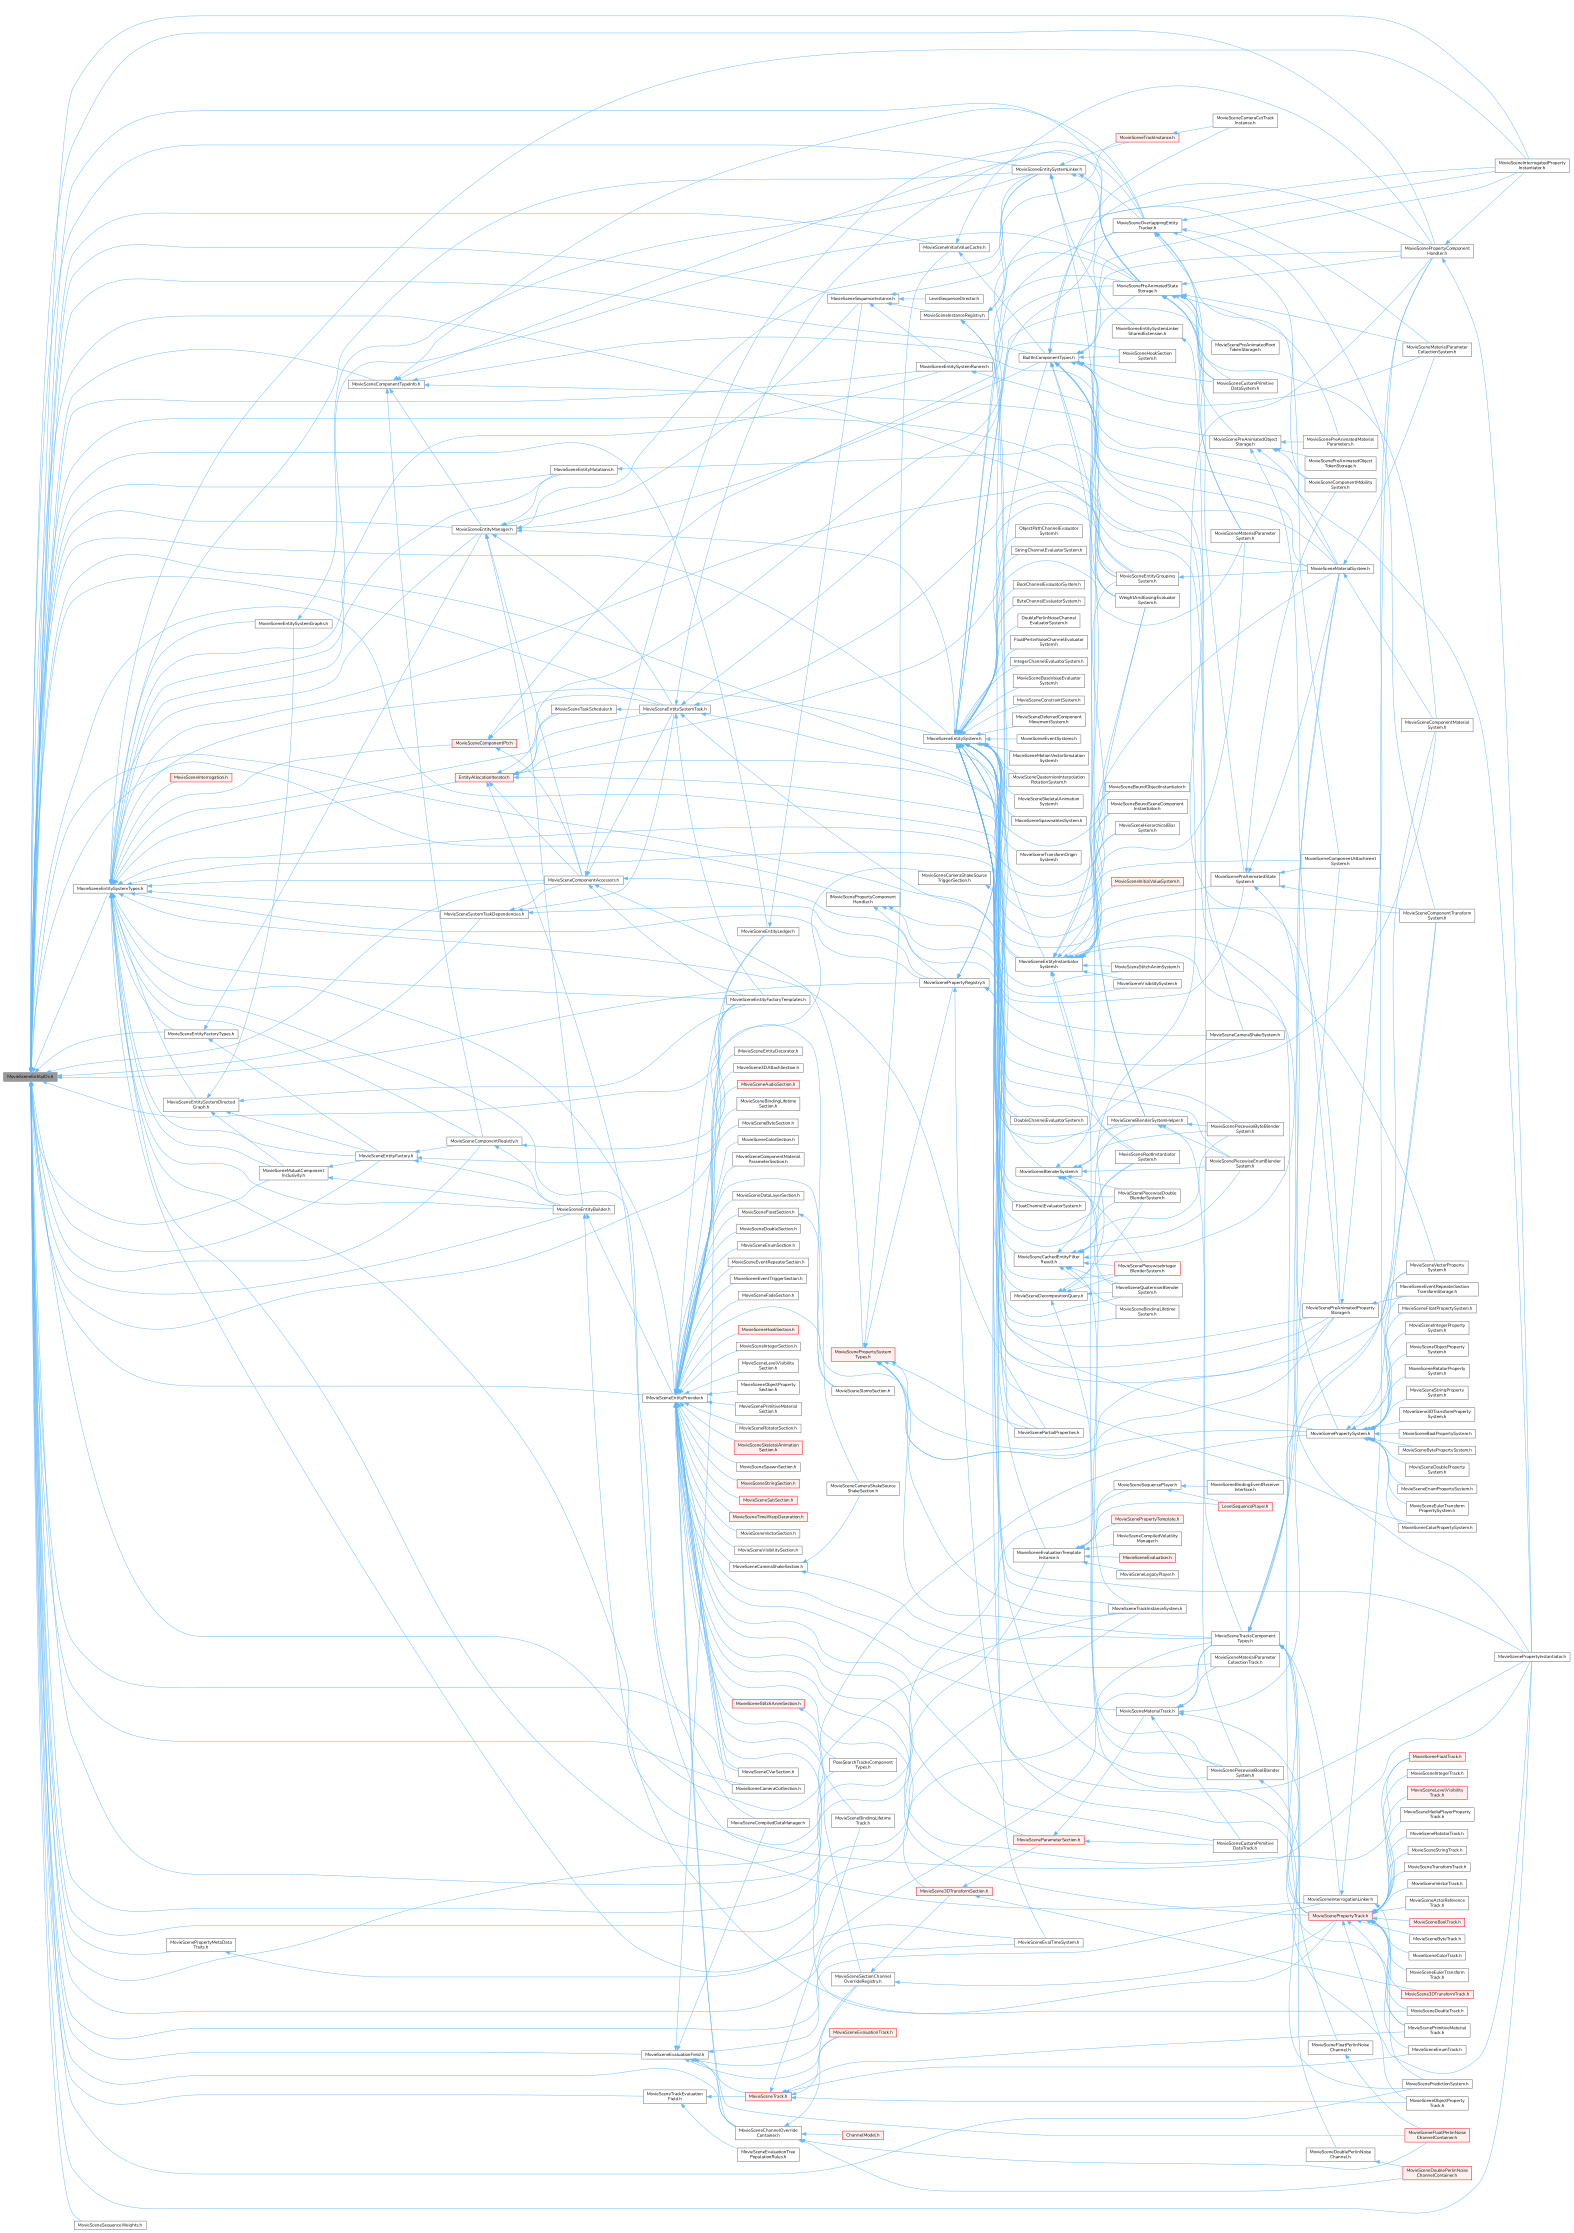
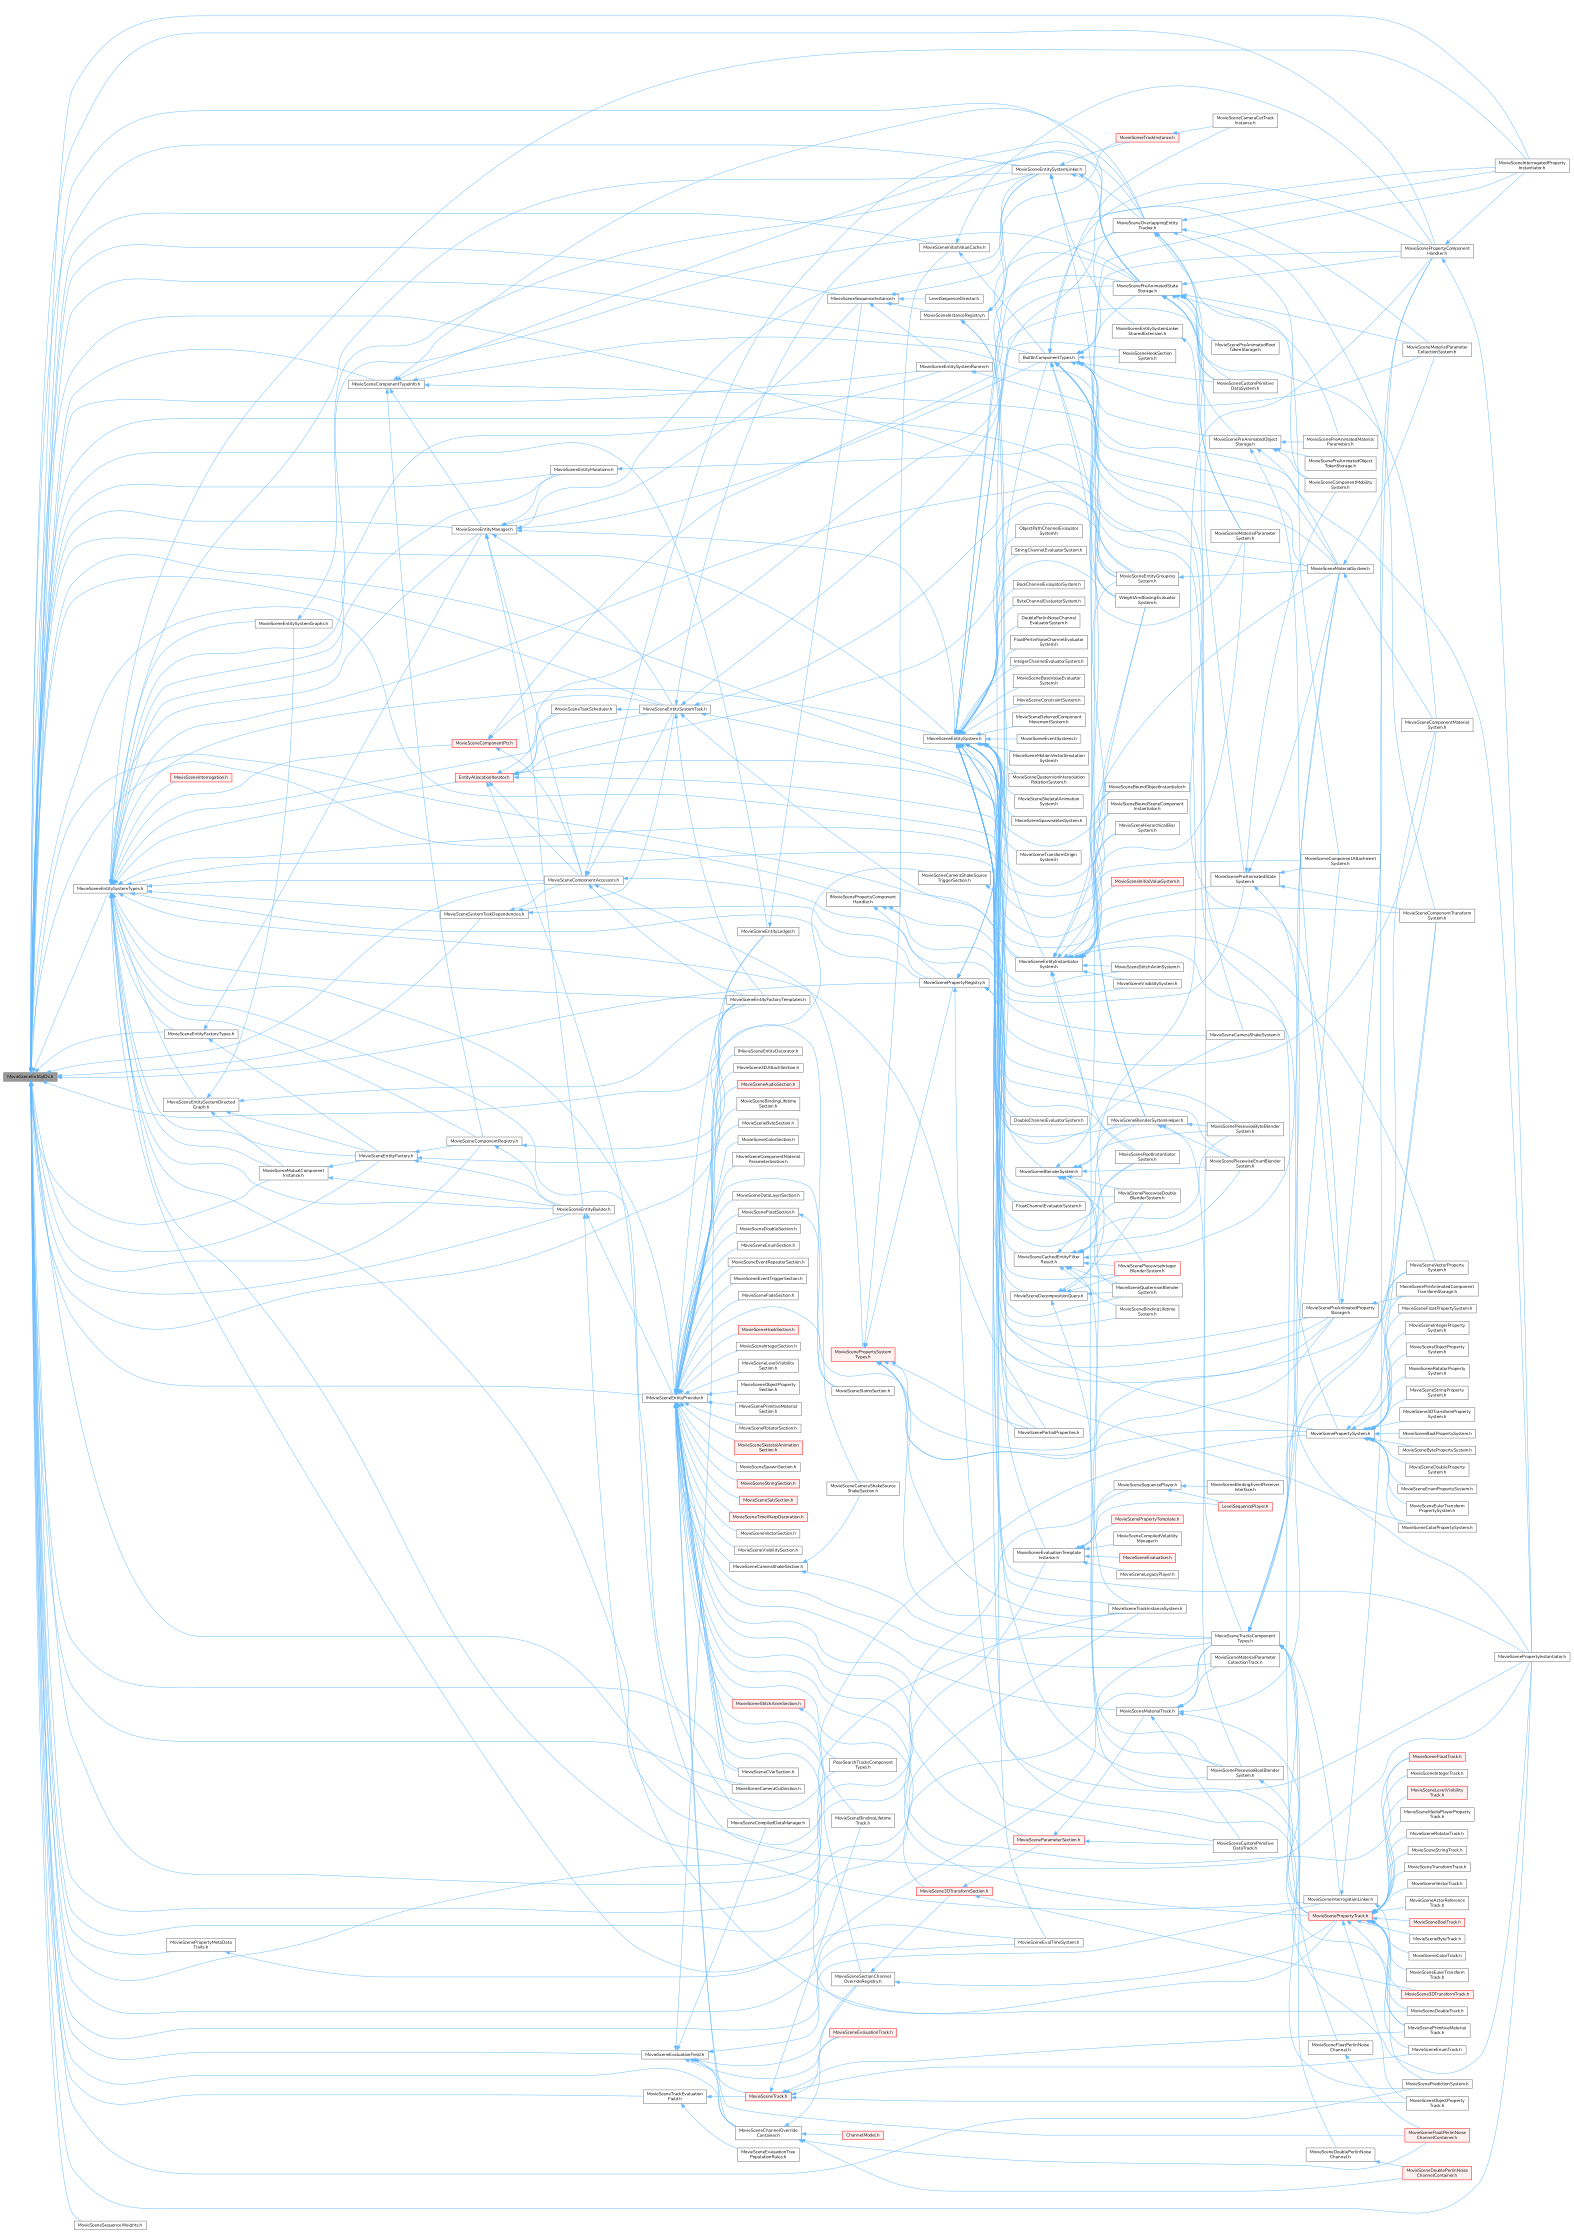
(294, 1173) -> (294, 1173)
(1437, 1289) -> (1437, 1289)
